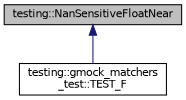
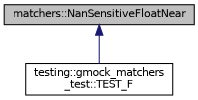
(93, 15) -> (99, 15)
